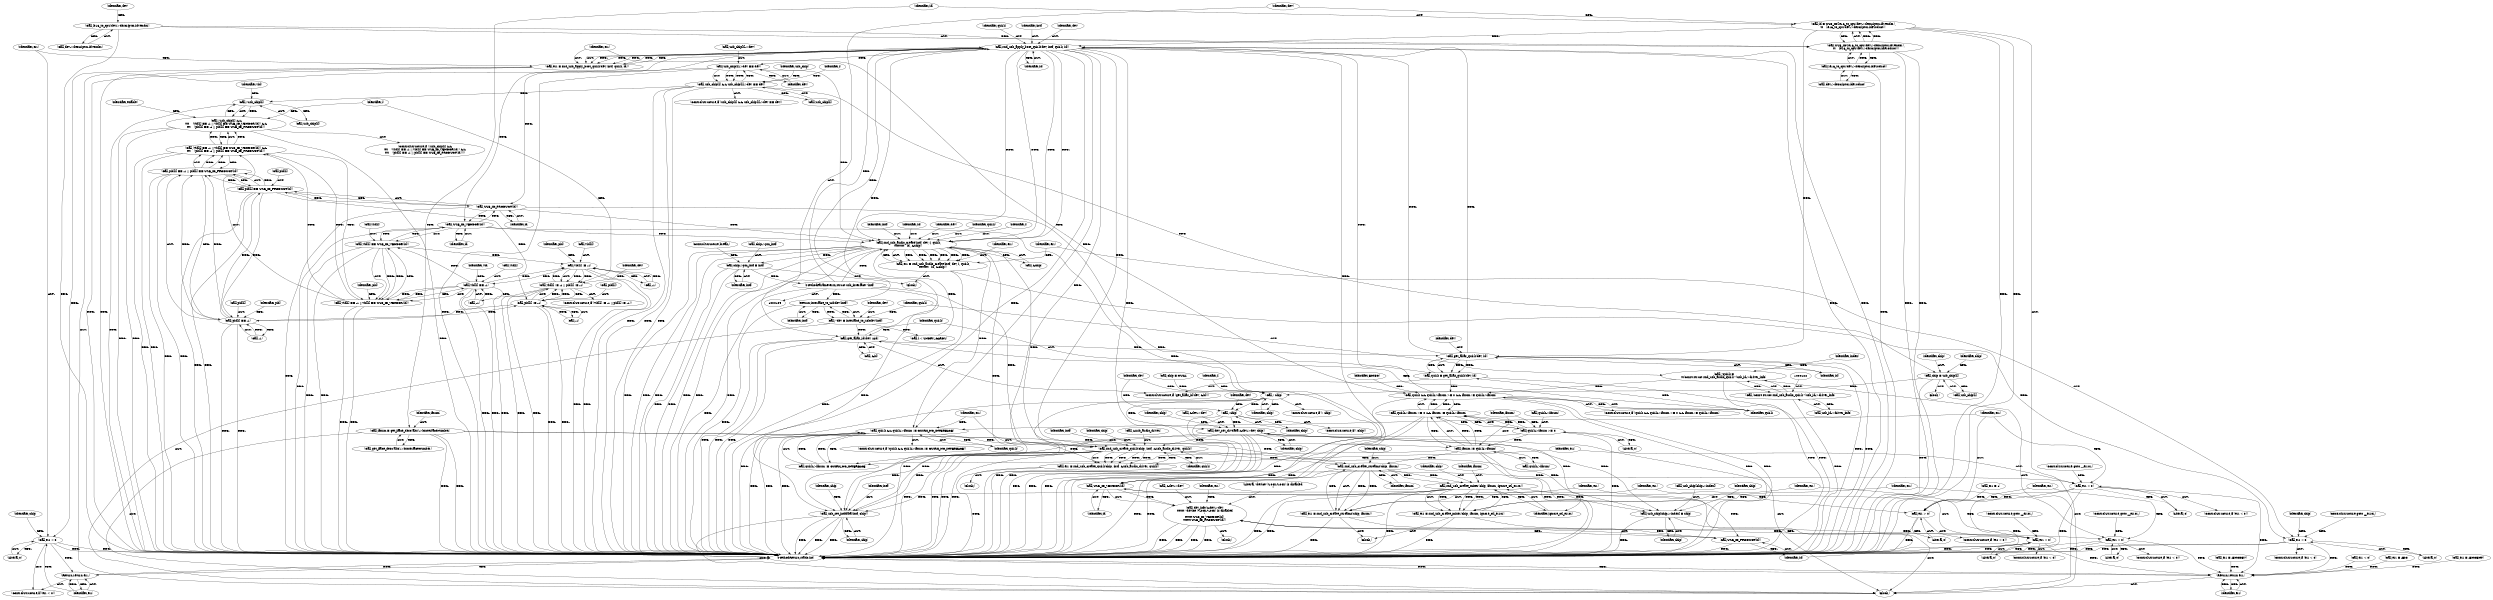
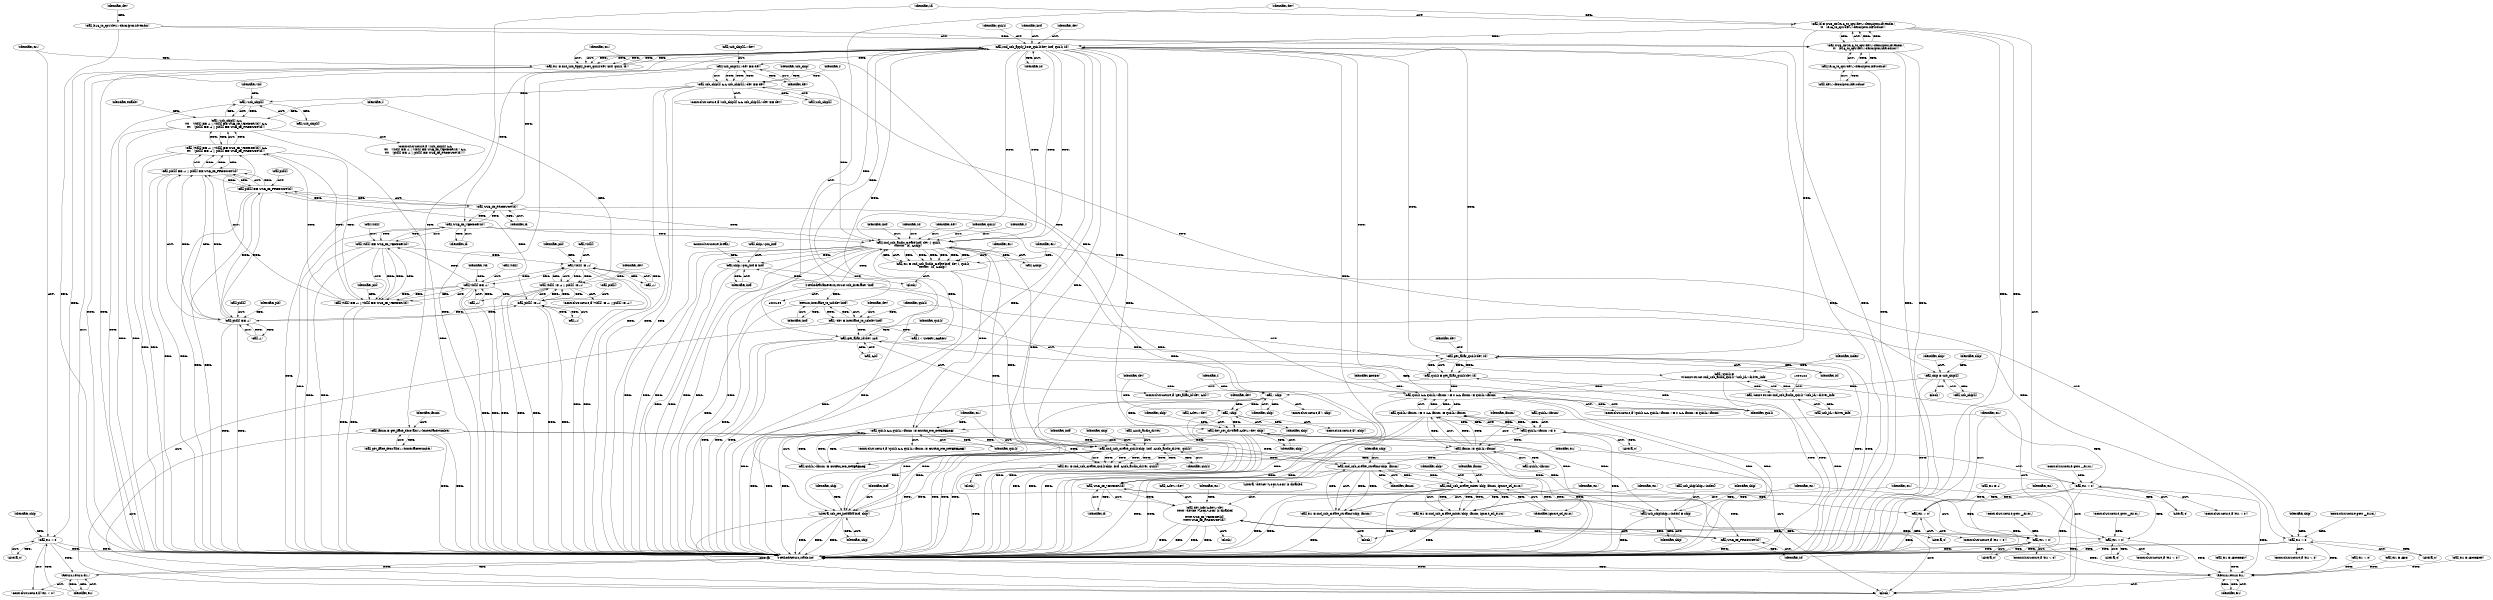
(80, 47) -> none
(557, 277) -> (557, 277)
(774, 279) -> (788, 277)
(1174, 376) -> none
(844, 514) -> (844, 514)
